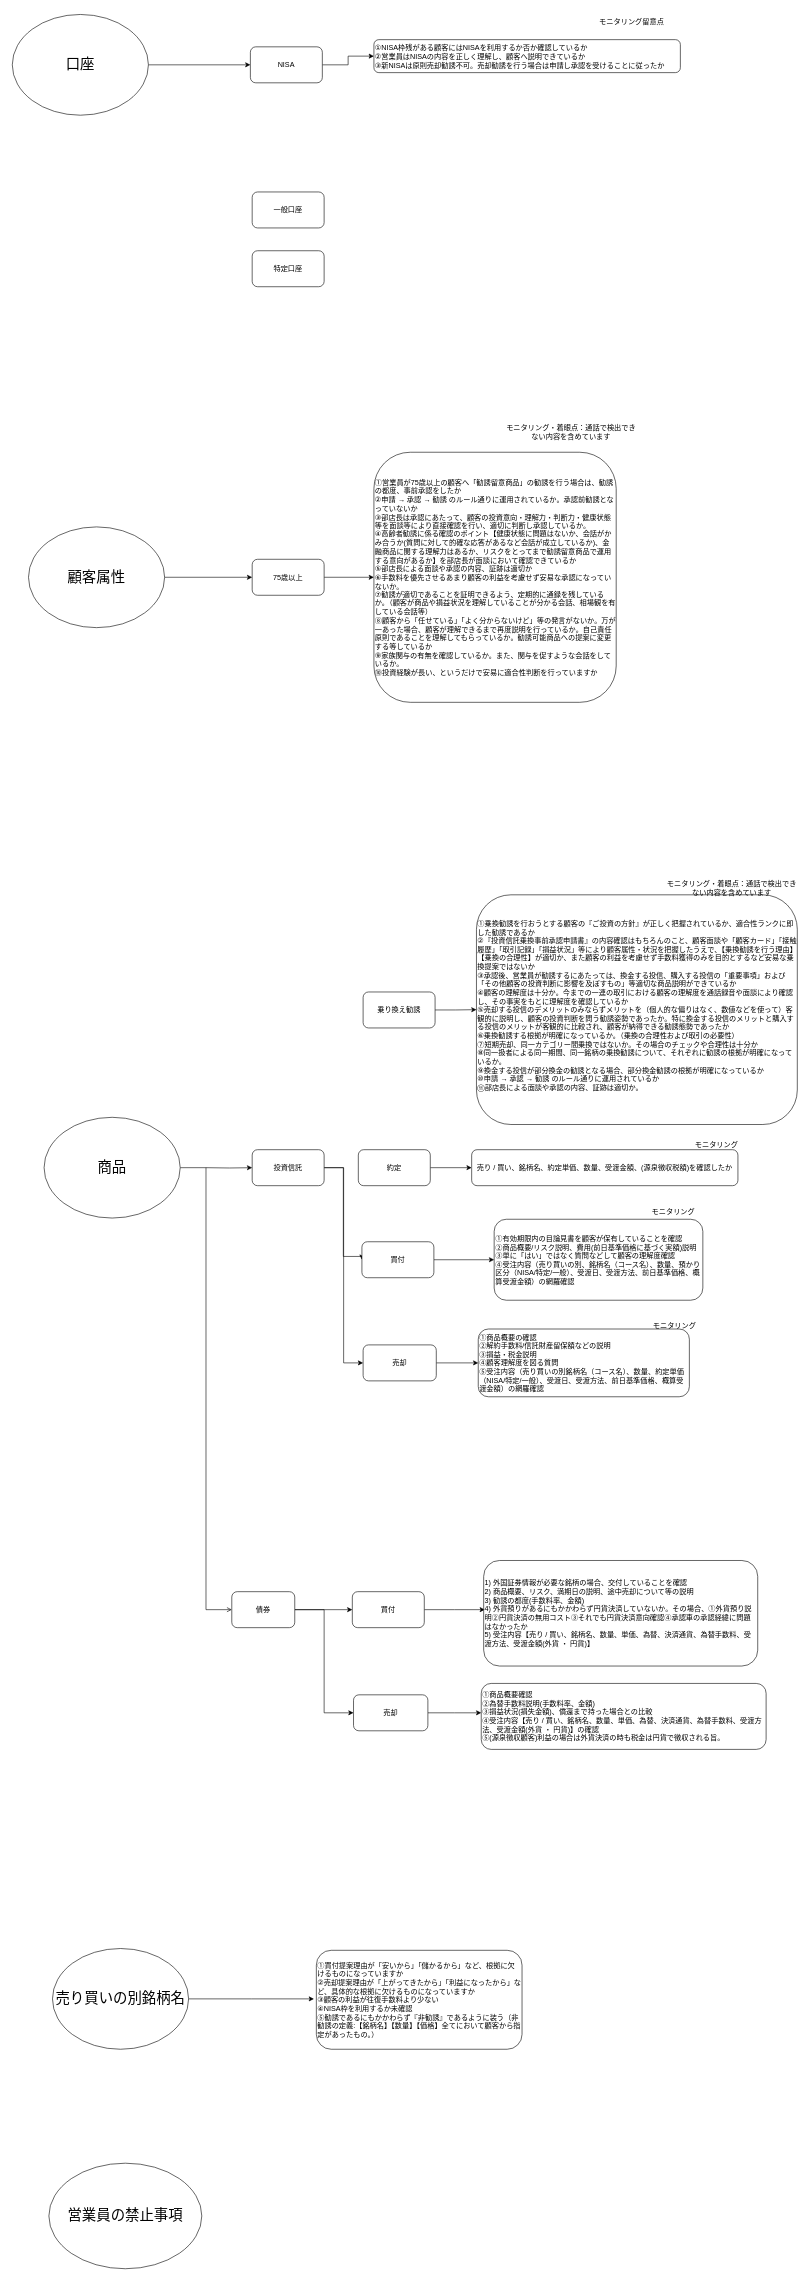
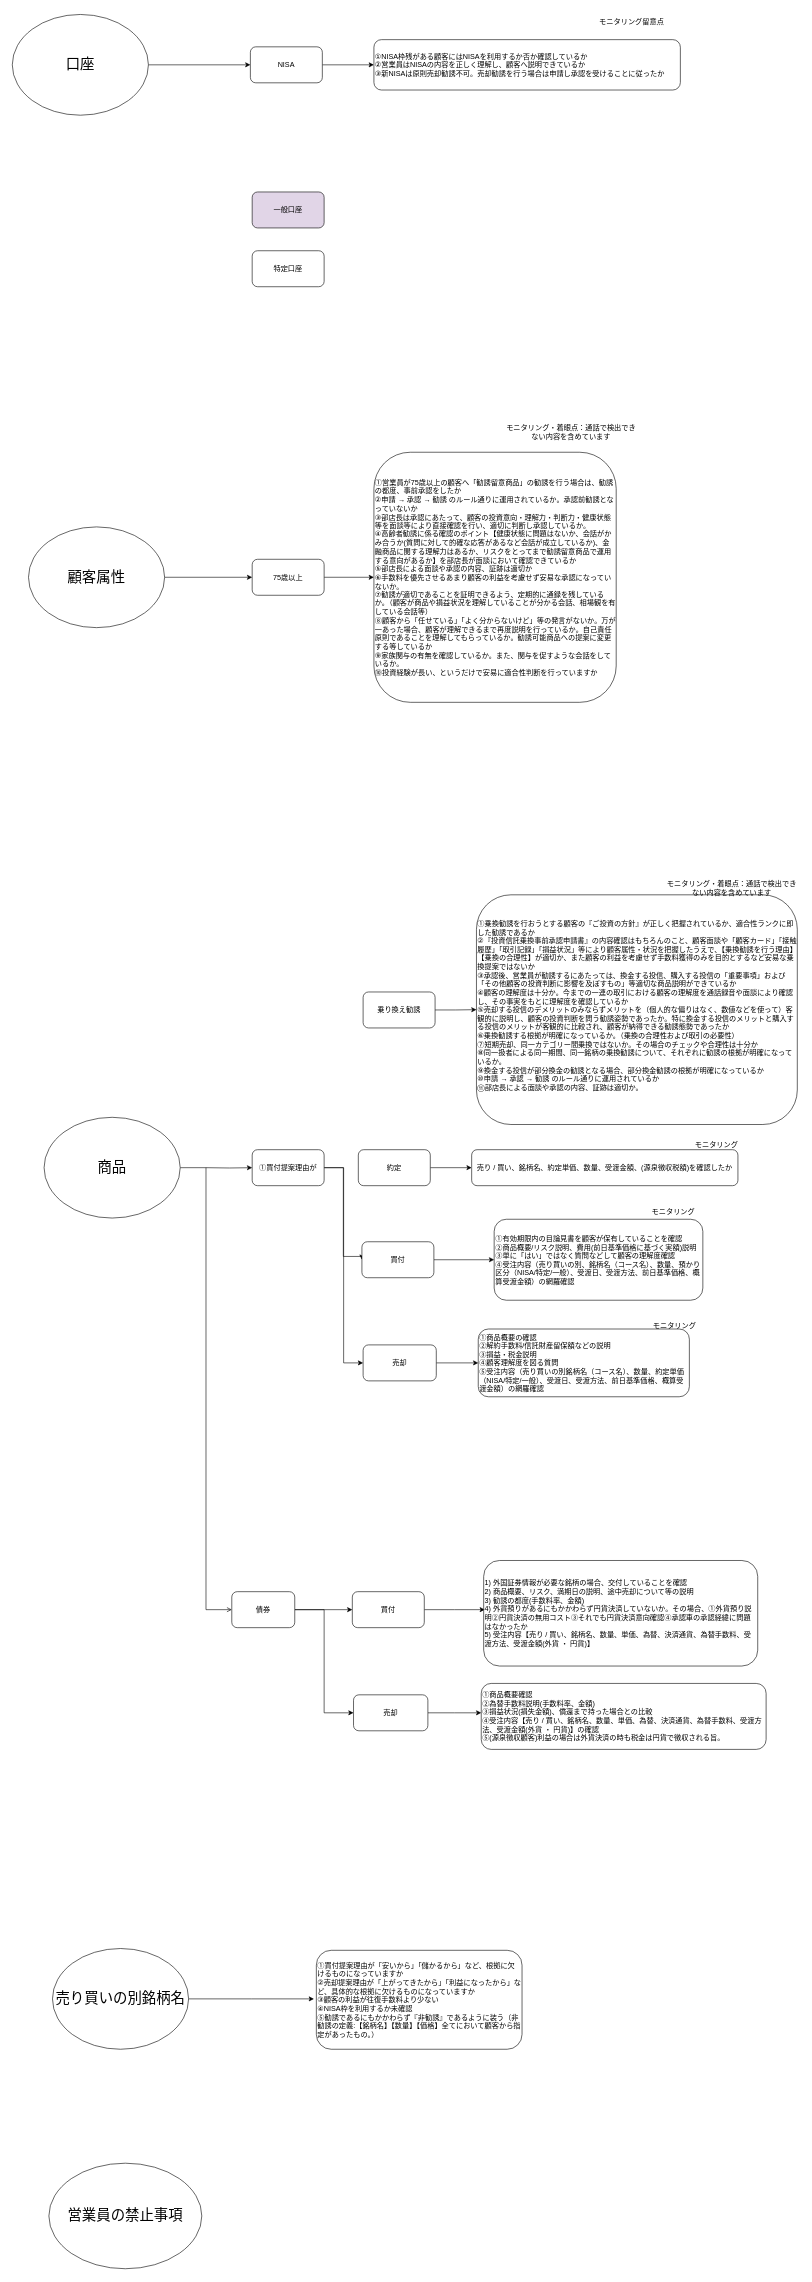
(527, 56) -> (527, 65)
(288, 210) -> (288, 210)
(288, 1168) -> (288, 1168)
